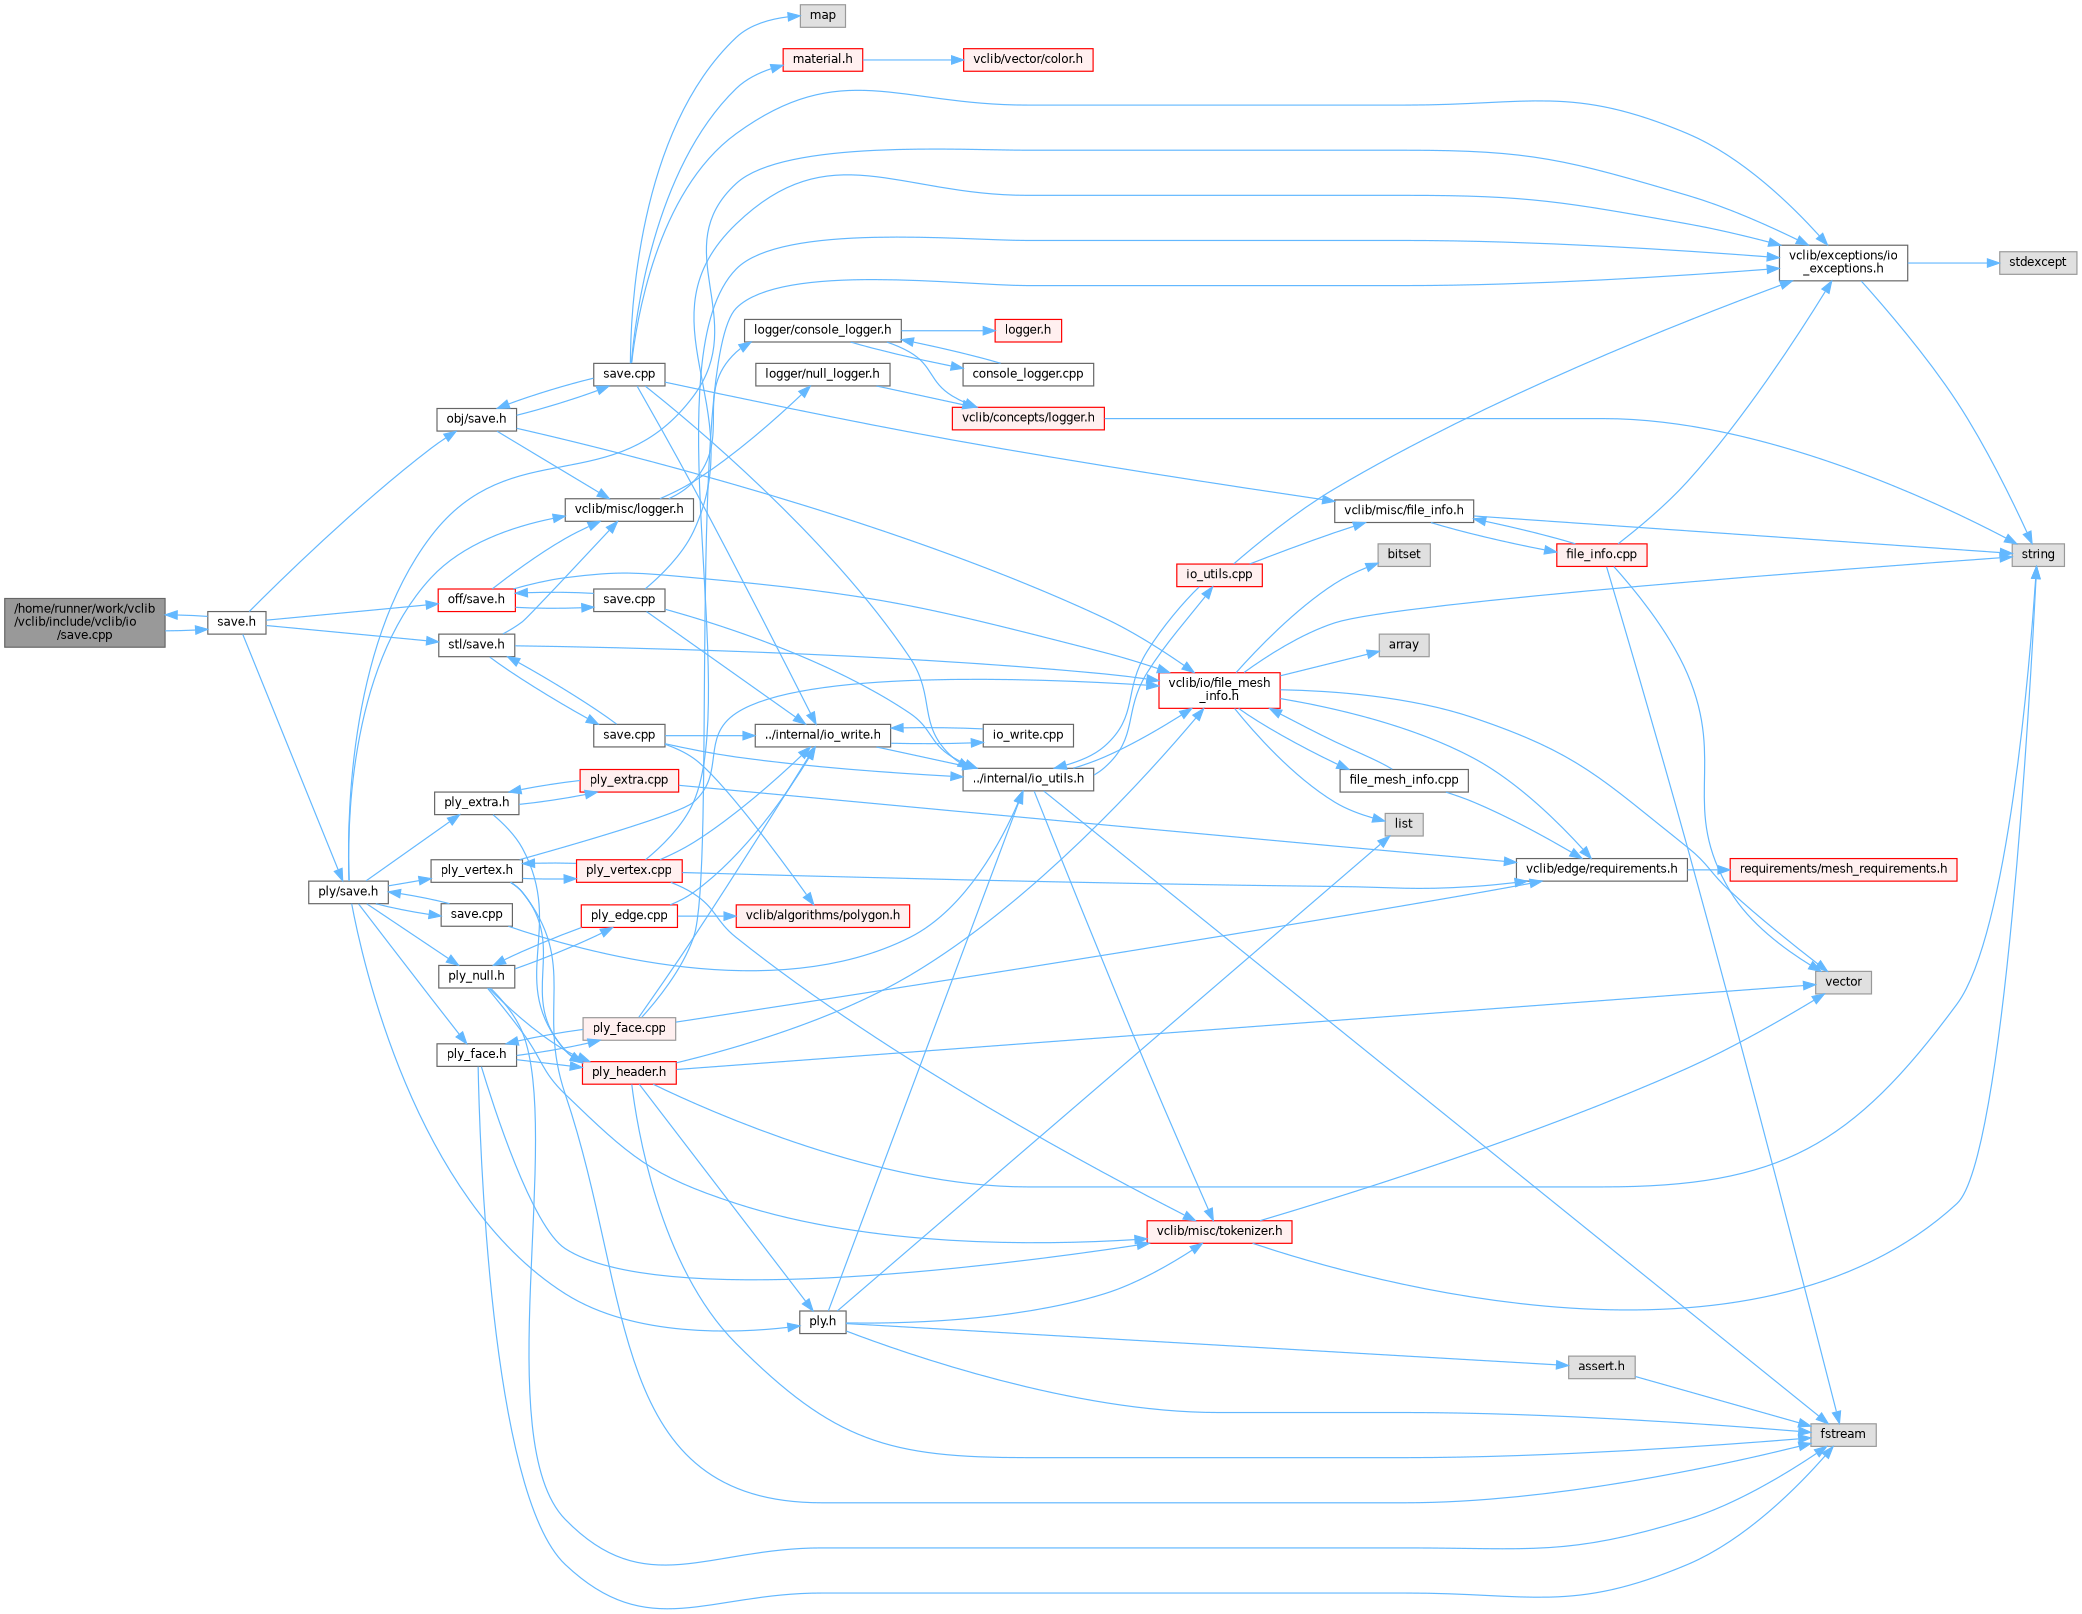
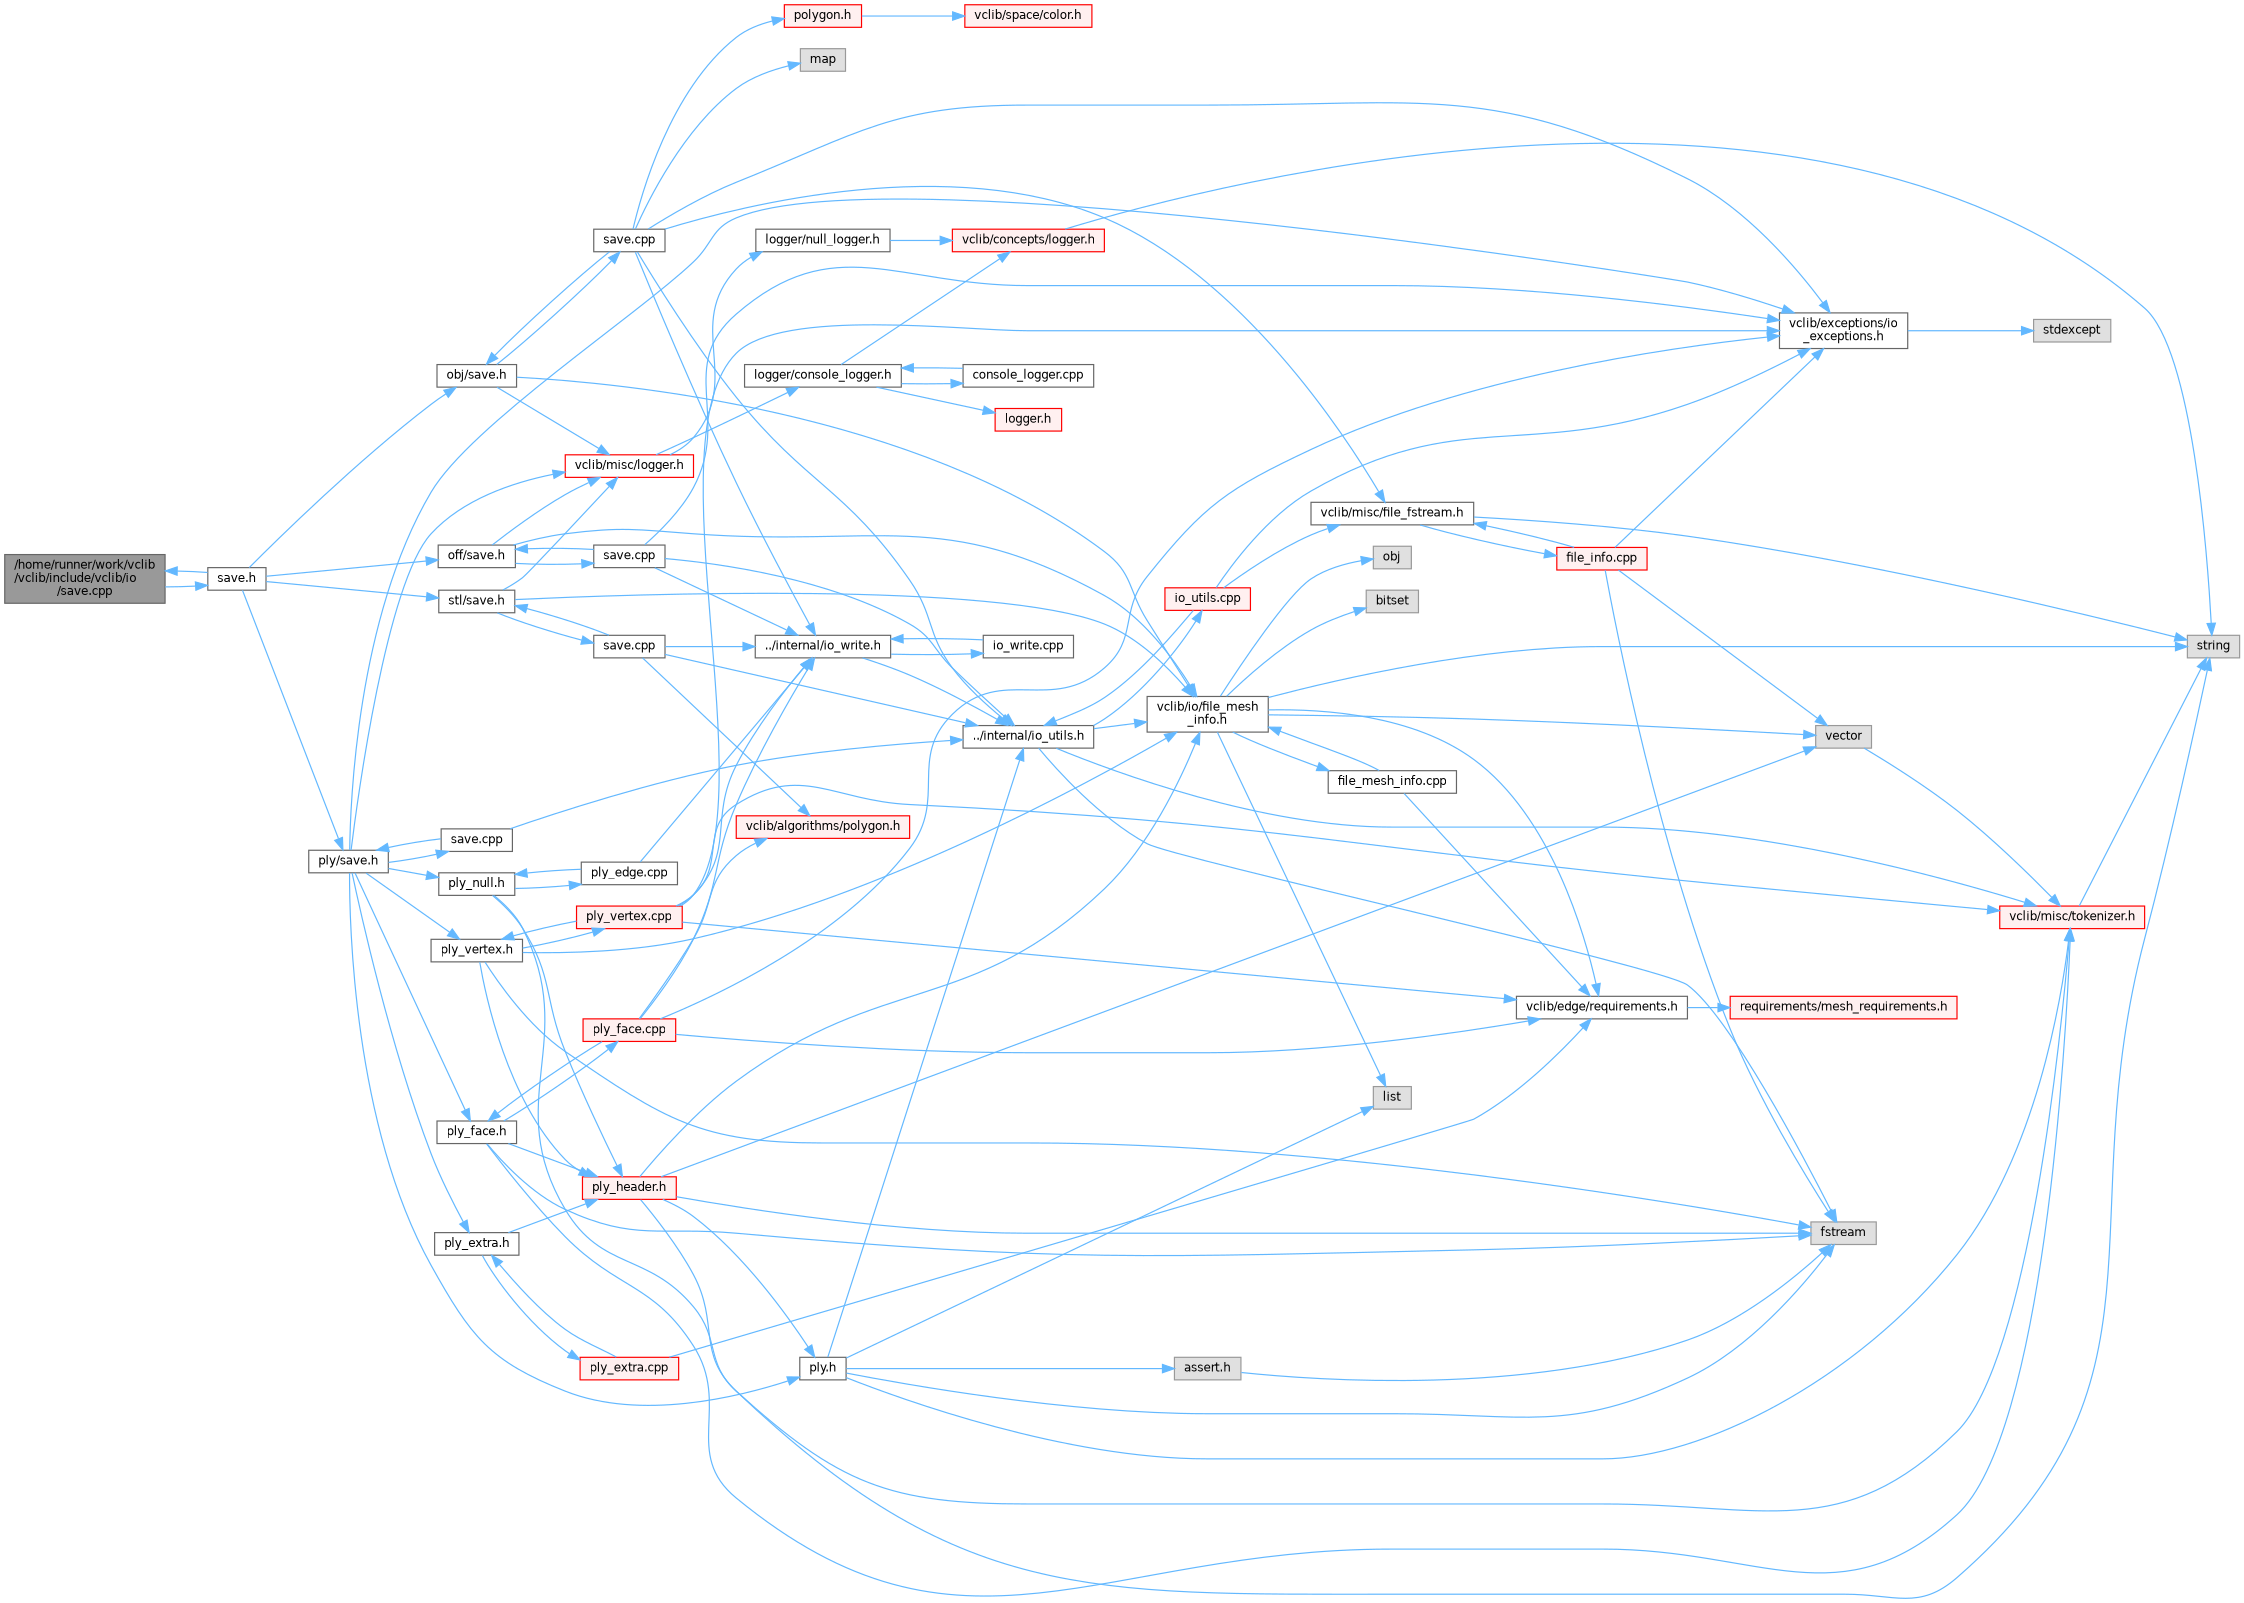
(823, 60) -> (823, 16)
(1028, 60) -> (1028, 16)
(1955, 399) -> none
(629, 510) -> (629, 466)
(1404, 511) -> (1392, 514)
(477, 600) -> (477, 556)
(1404, 645) -> (1392, 558)
(1220, 691) -> (1208, 714)
(629, 916) -> (629, 873)
(689, 916) -> (698, 929)
(629, 1029) -> (629, 1030)
(1544, 1126) -> (1964, 816)
(919, 1548) -> none
